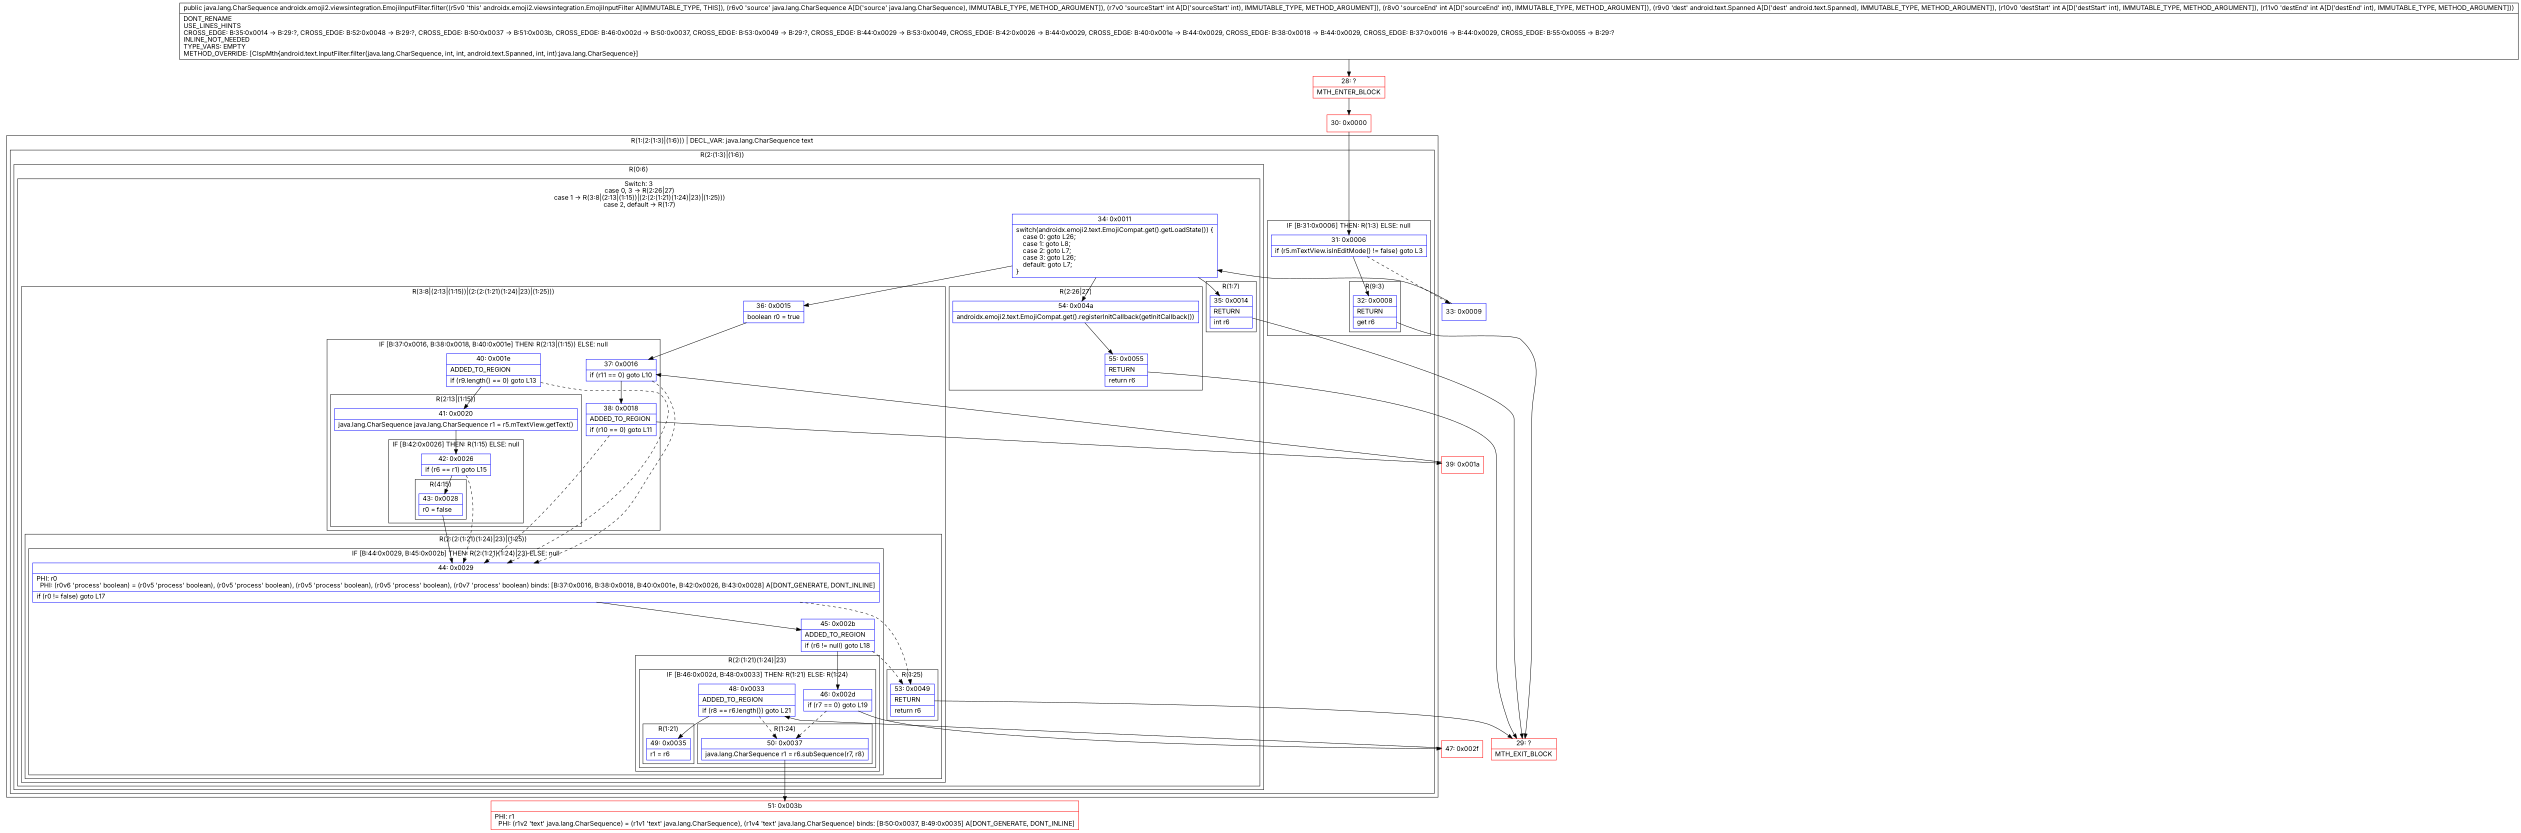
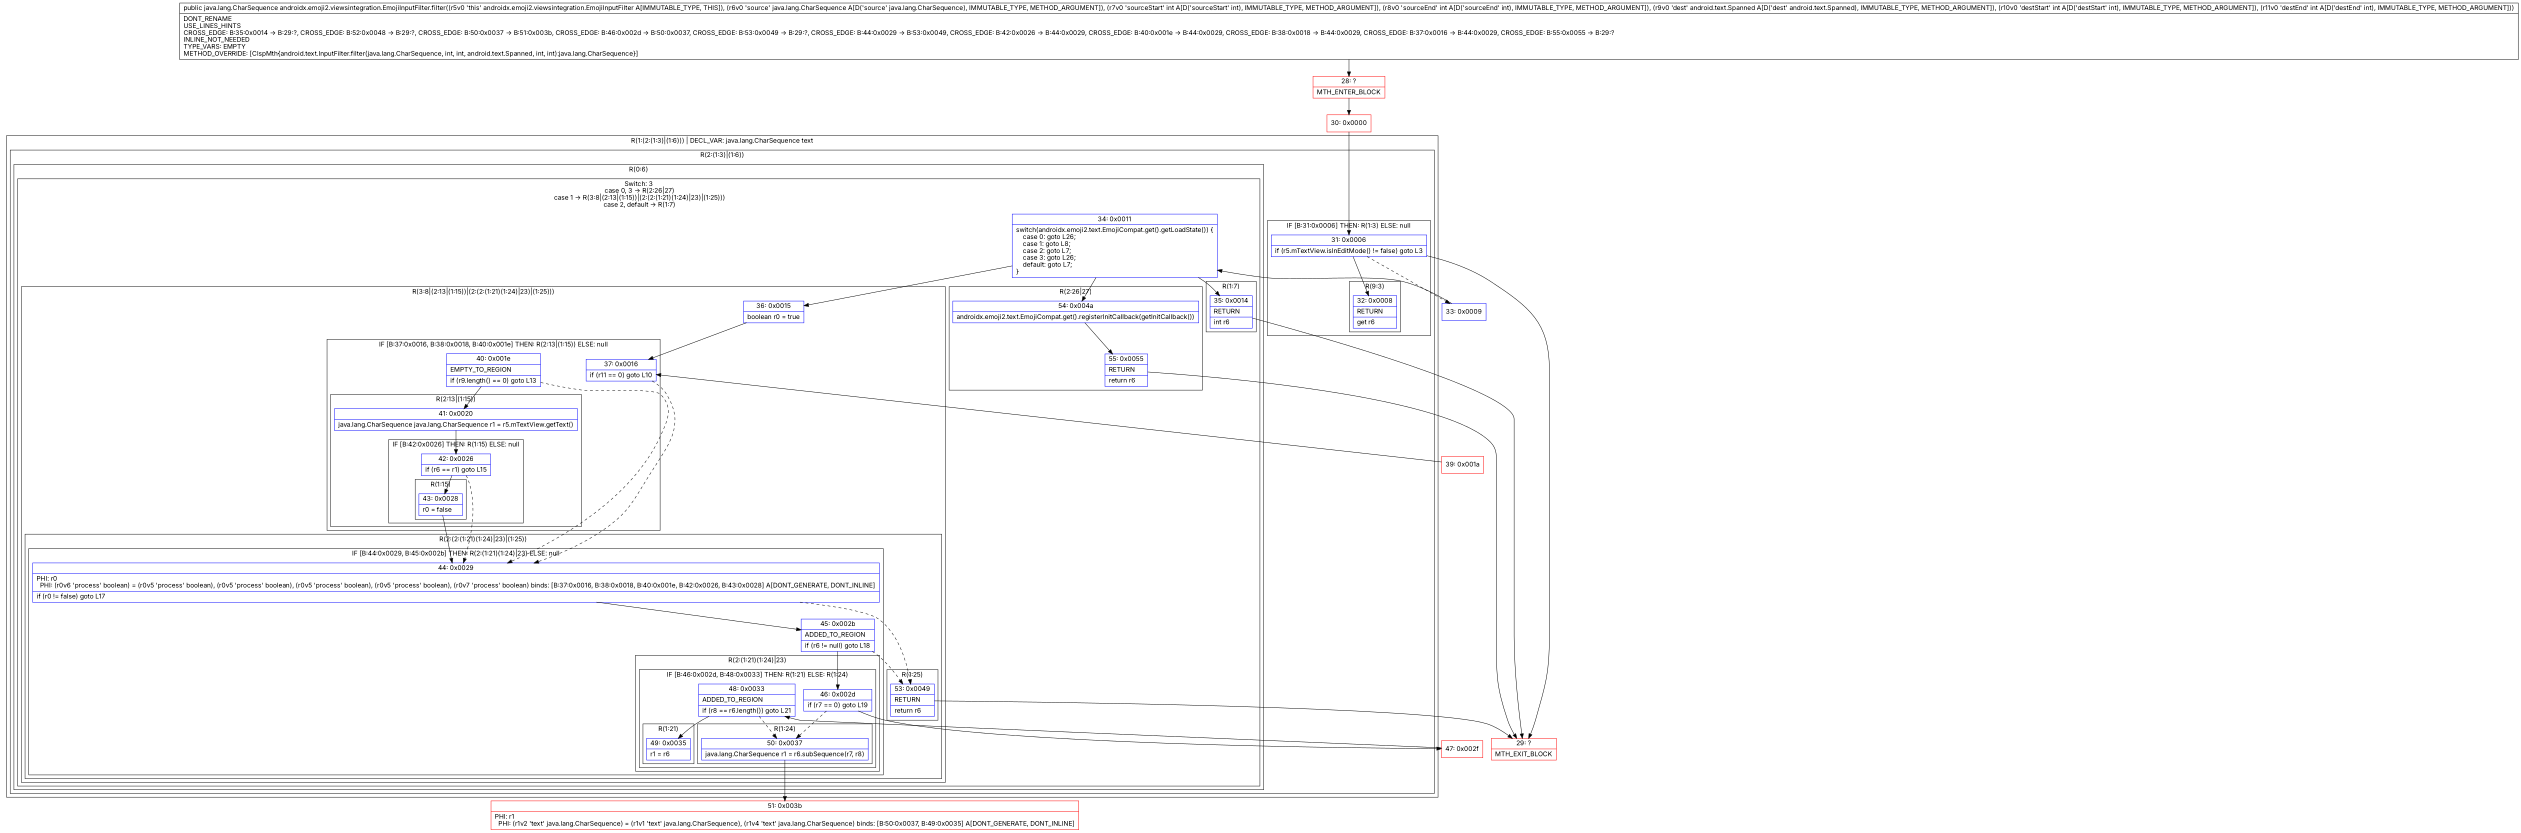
(481, 370) -> (481, 370)
(621, 420) -> none
(1532, 471) -> (1549, 462)
(441, 485) -> (441, 485)
